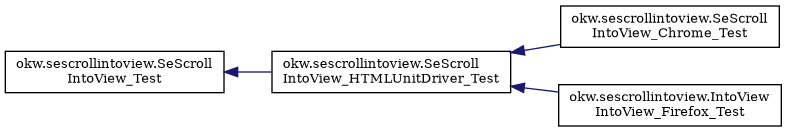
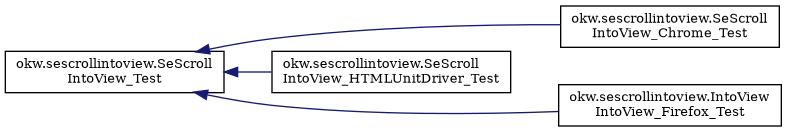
(542, 47) -> (384, 29)
(541, 90) -> (383, 112)
